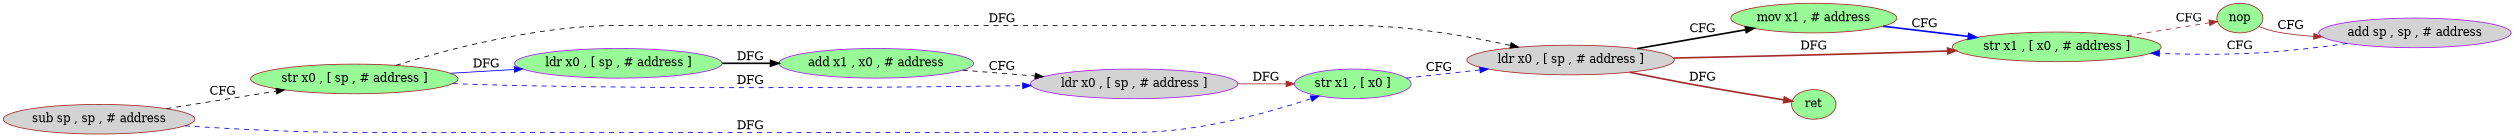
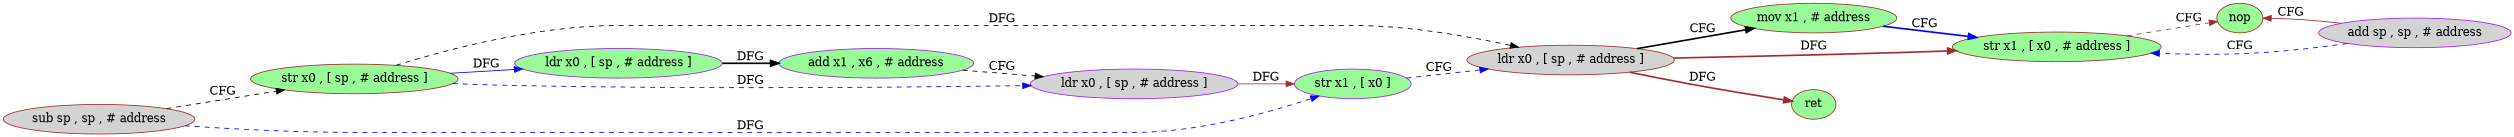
(2286, 33) -> (2307, 20)
(876, 63) -> (876, 63)
